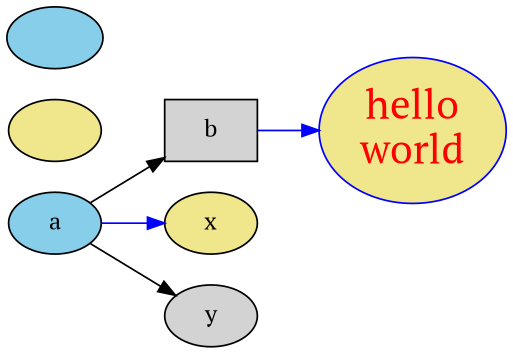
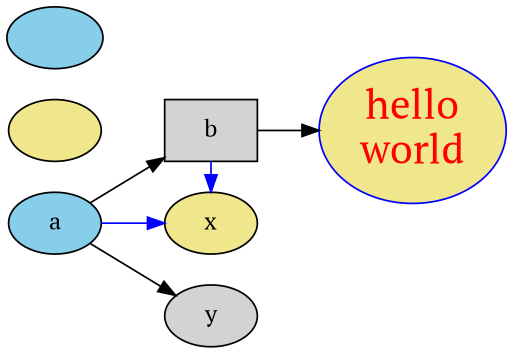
(280, 130) -> (280, 130)
none -> (211, 168)
